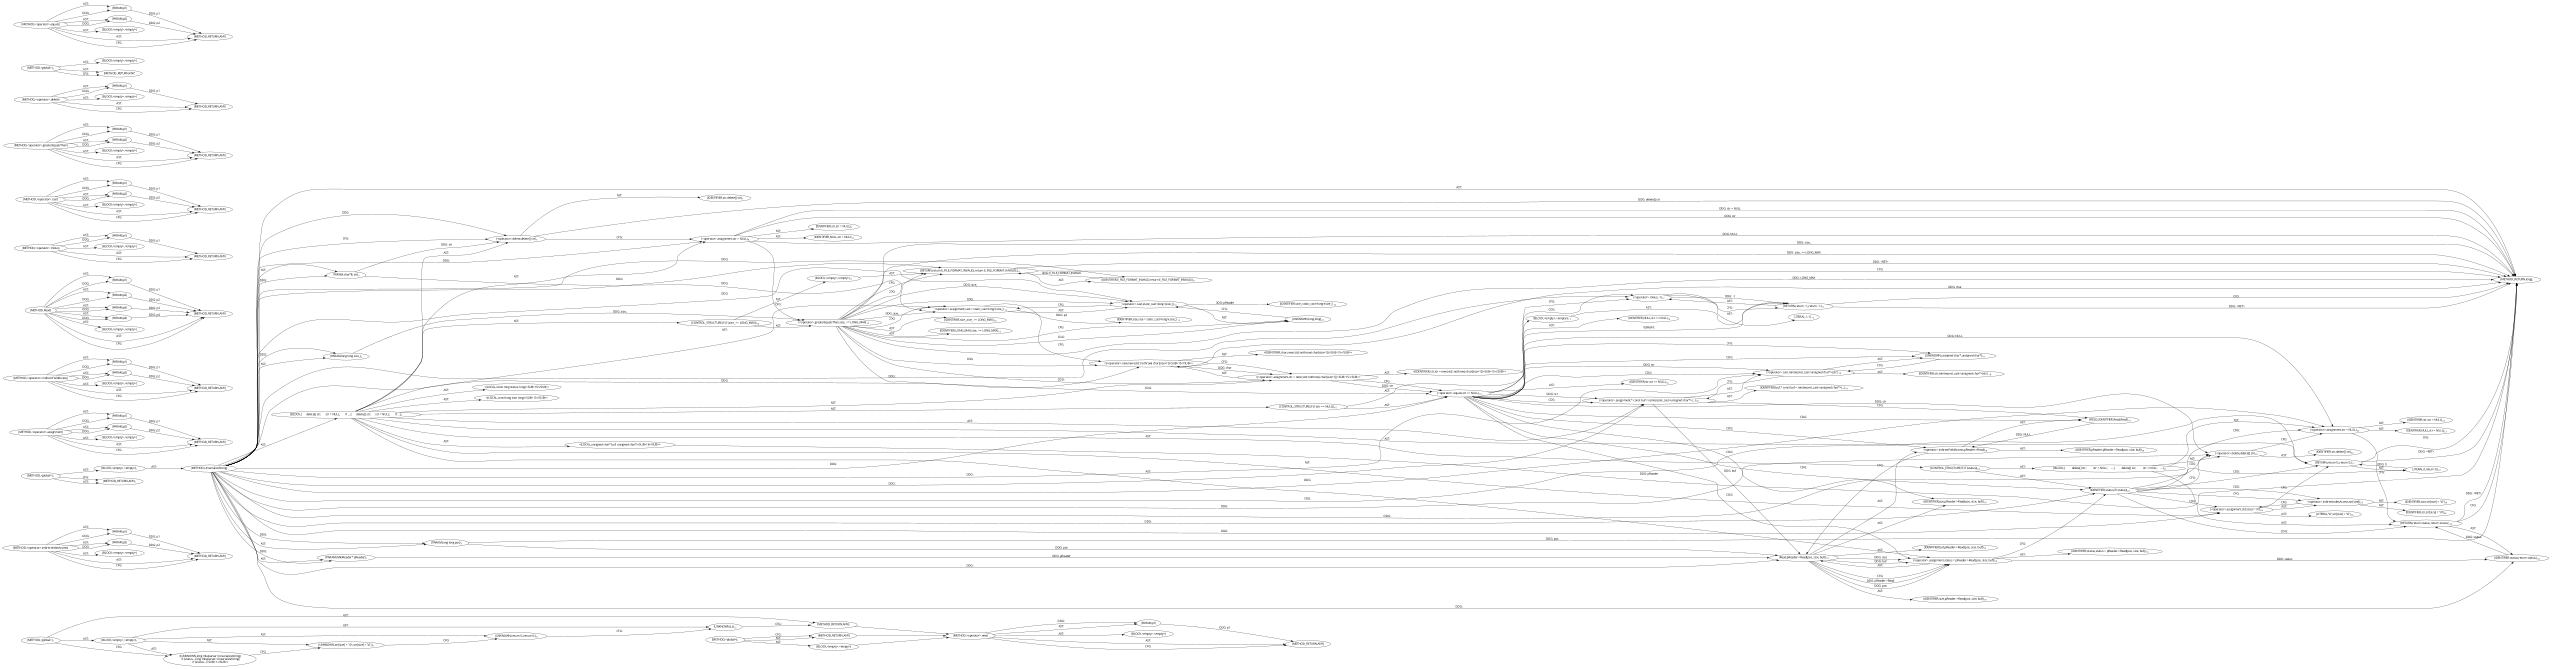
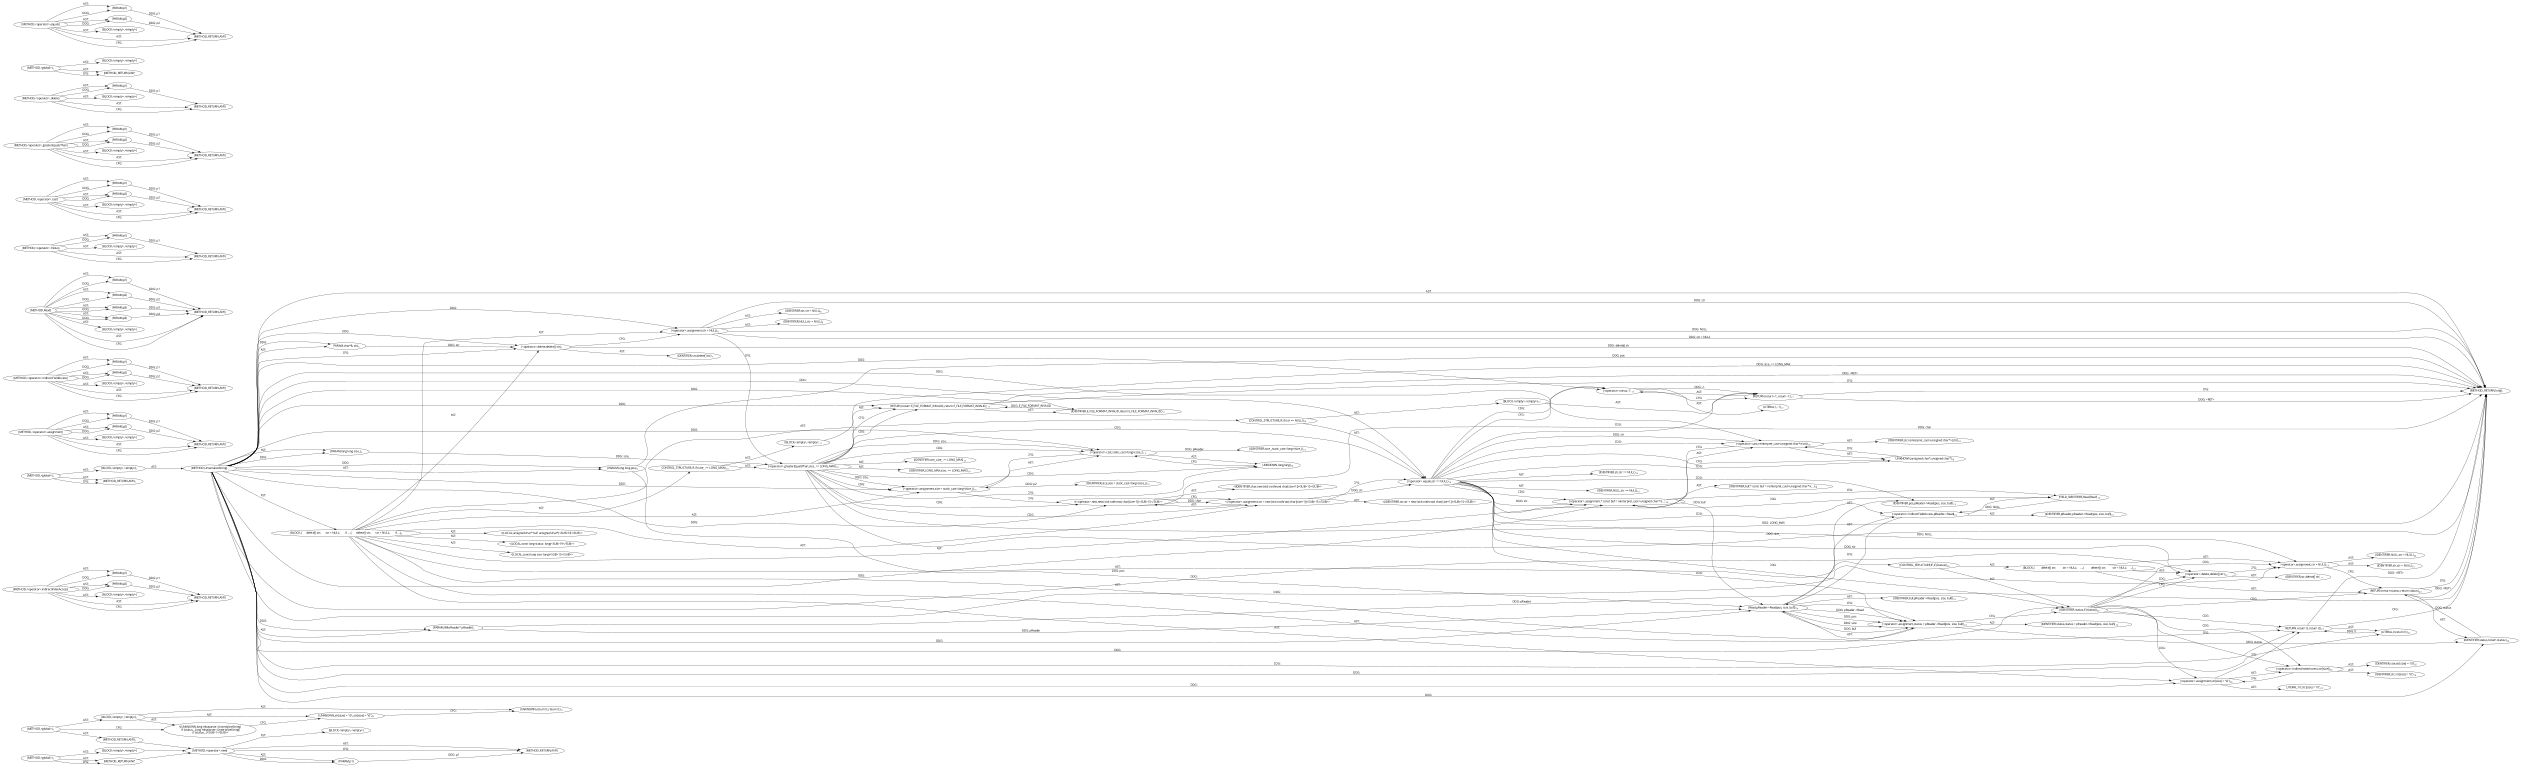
(654, 285) -> (560, 485)
(1649, 328) -> (1619, 425)
(1674, 482) -> (1570, 603)
(1955, 599) -> none
(725, 627) -> none
